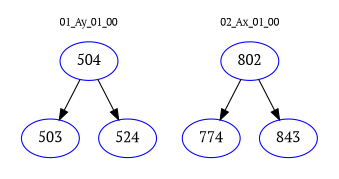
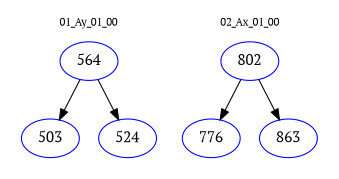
(89, 61) -> (89, 61)
(211, 138) -> (211, 138)
(288, 138) -> (288, 138)
